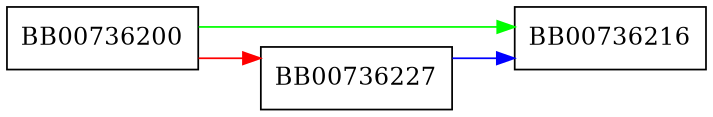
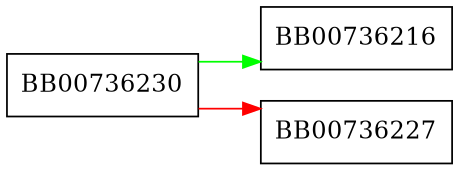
(103, 38) -> (103, 85)
(475, 58) -> none
